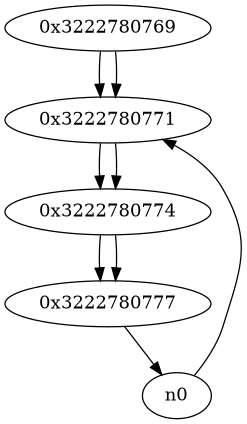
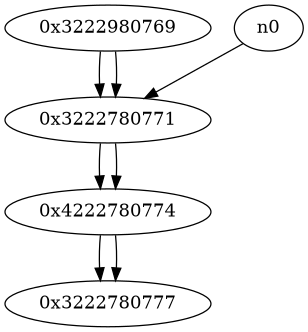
(108, 28) -> (108, 28)
(108, 212) -> (108, 212)
(139, 346) -> none
